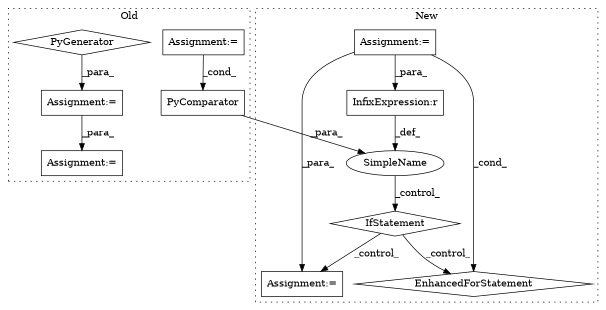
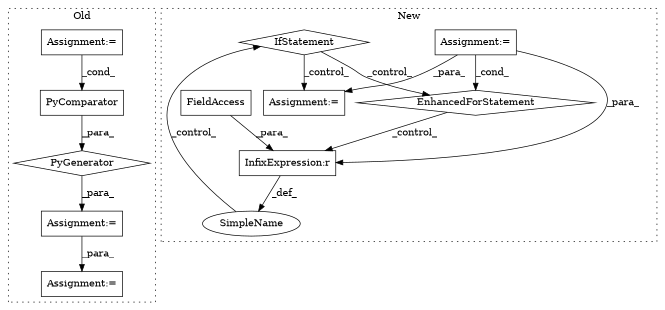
none -> (216, 103)
none -> (390, 130)
(297, 132) -> (82, 130)
